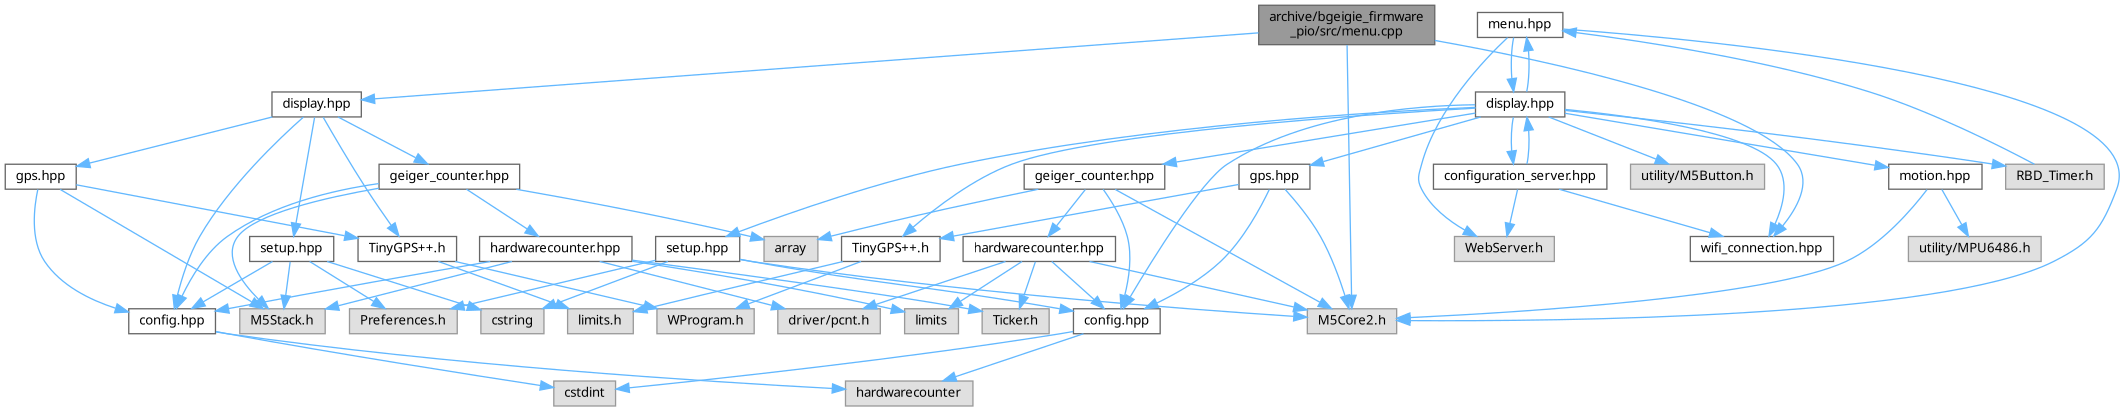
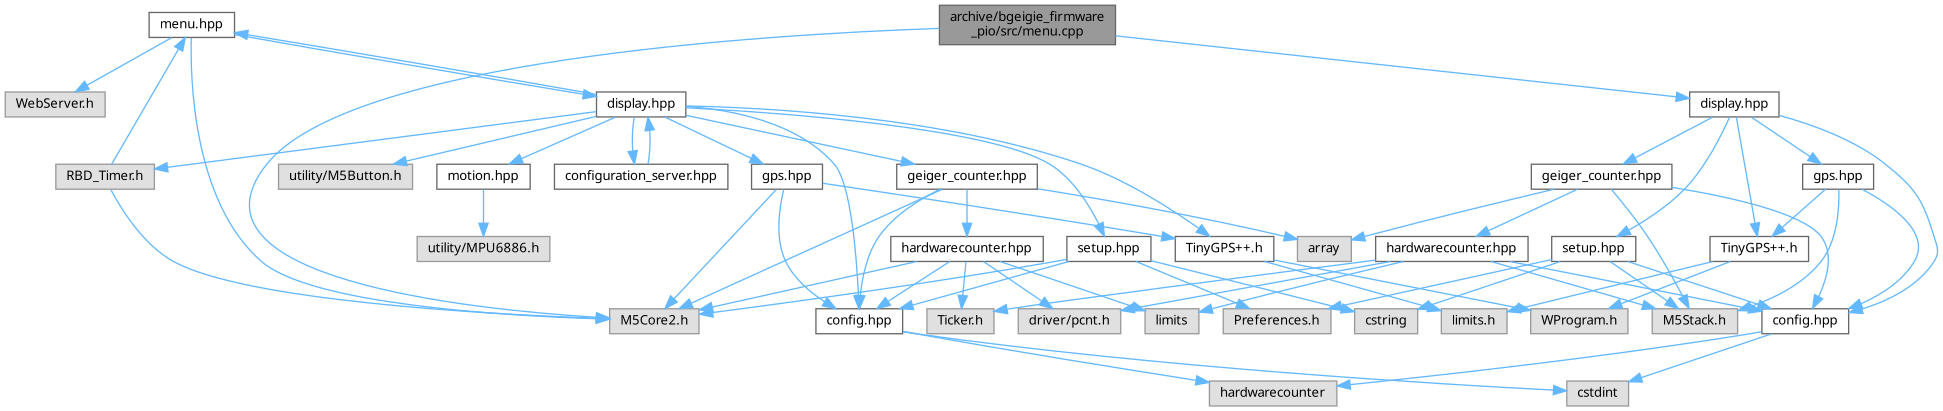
(1514, 207) -> none
(1762, 249) -> none
(1975, 249) -> (484, 249)
(1684, 296) -> (321, 297)
